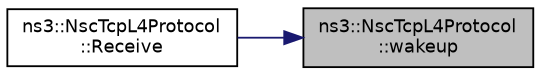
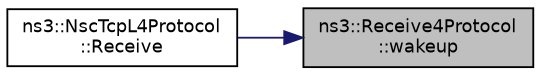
(418, 38) -> (418, 38)
